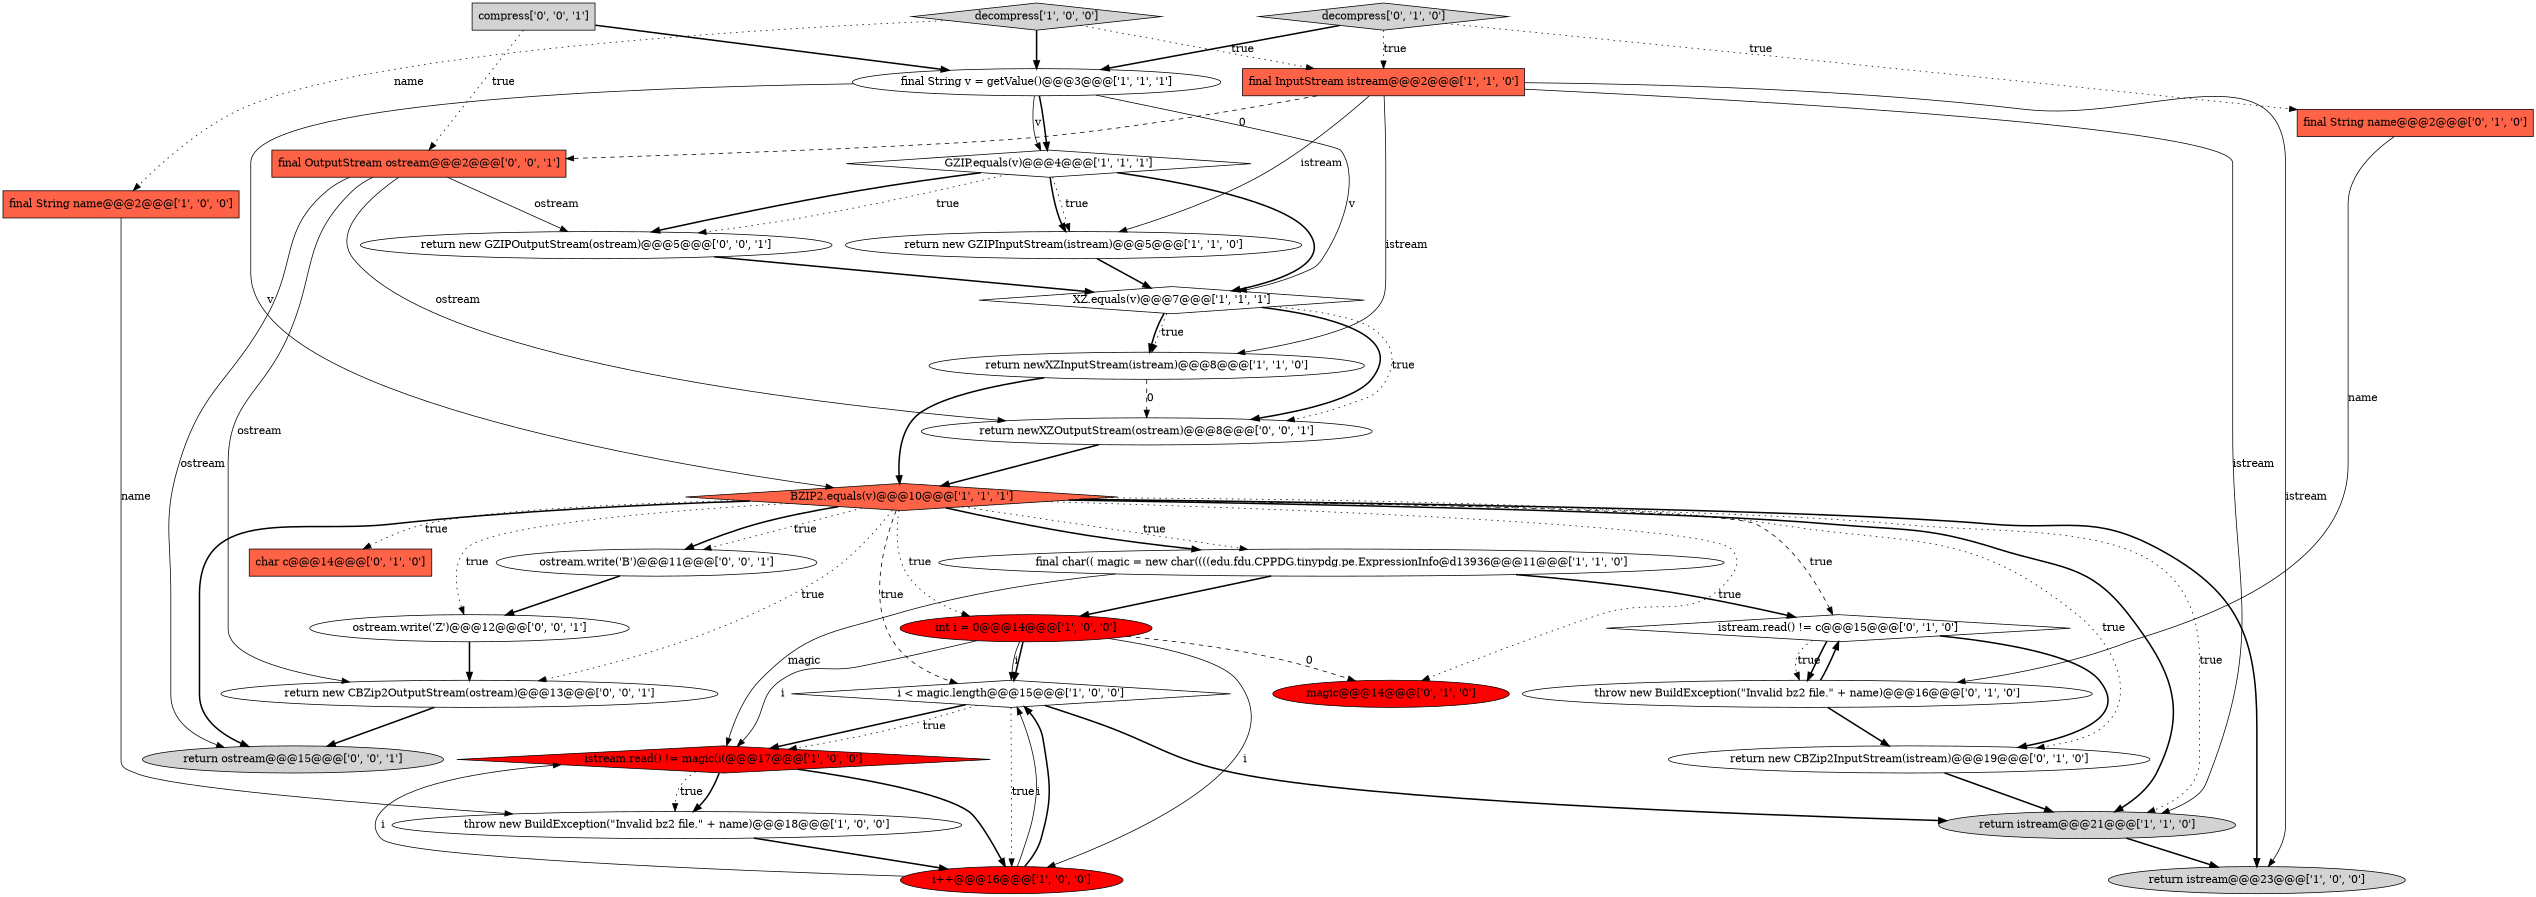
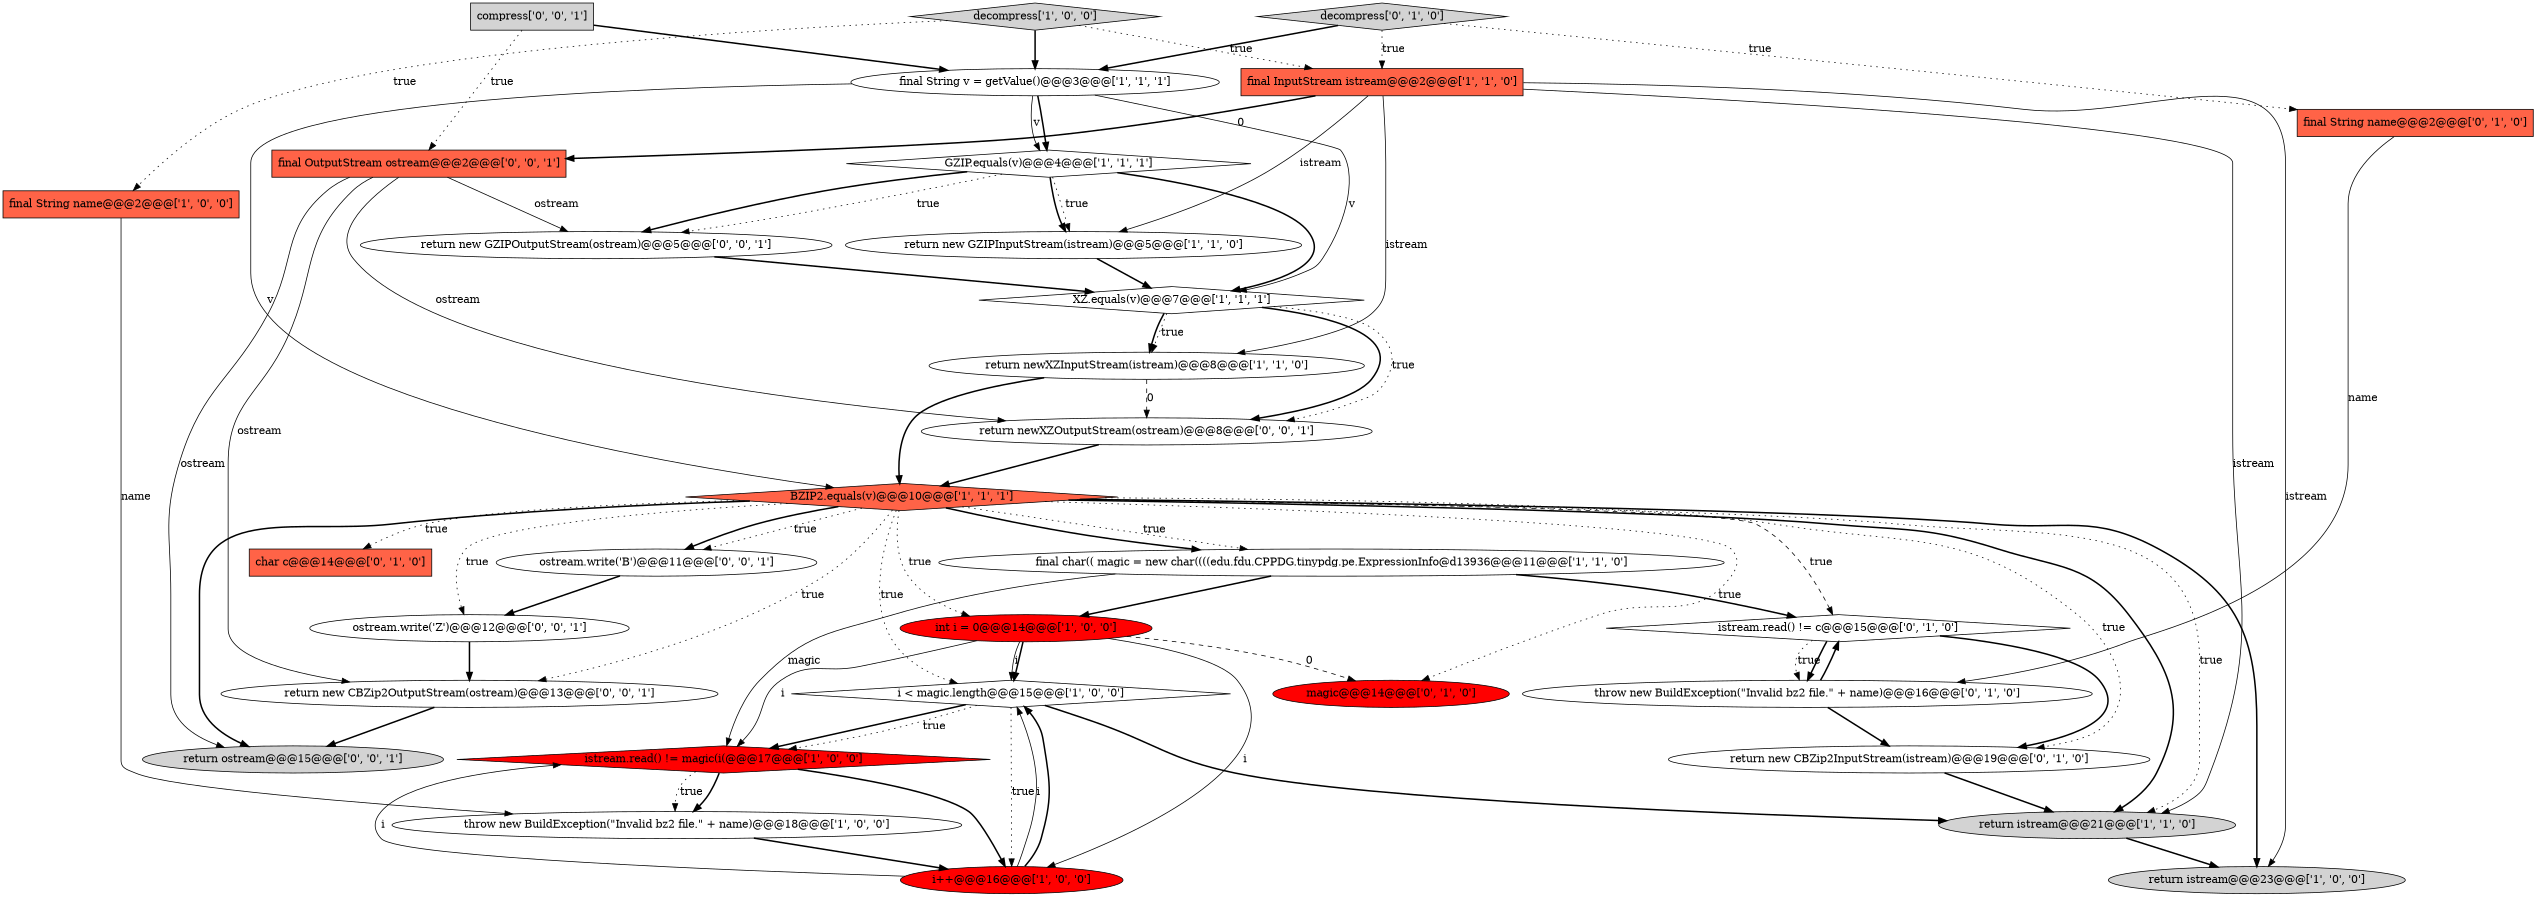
(409, 82) -> (405, 82)
(947, 143) -> (946, 143)
(882, 611) -> (882, 611)
